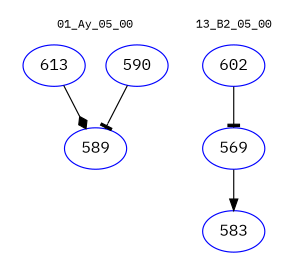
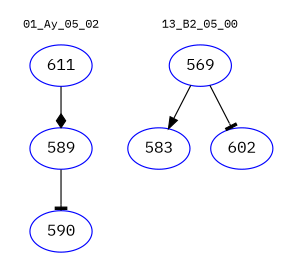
(96, 25) -> (62, 25)
(54, 66) -> (61, 66)
(118, 104) -> (61, 187)
(234, 104) -> (220, 104)
